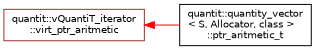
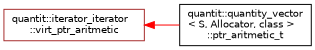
(74, 25) -> (74, 25)
